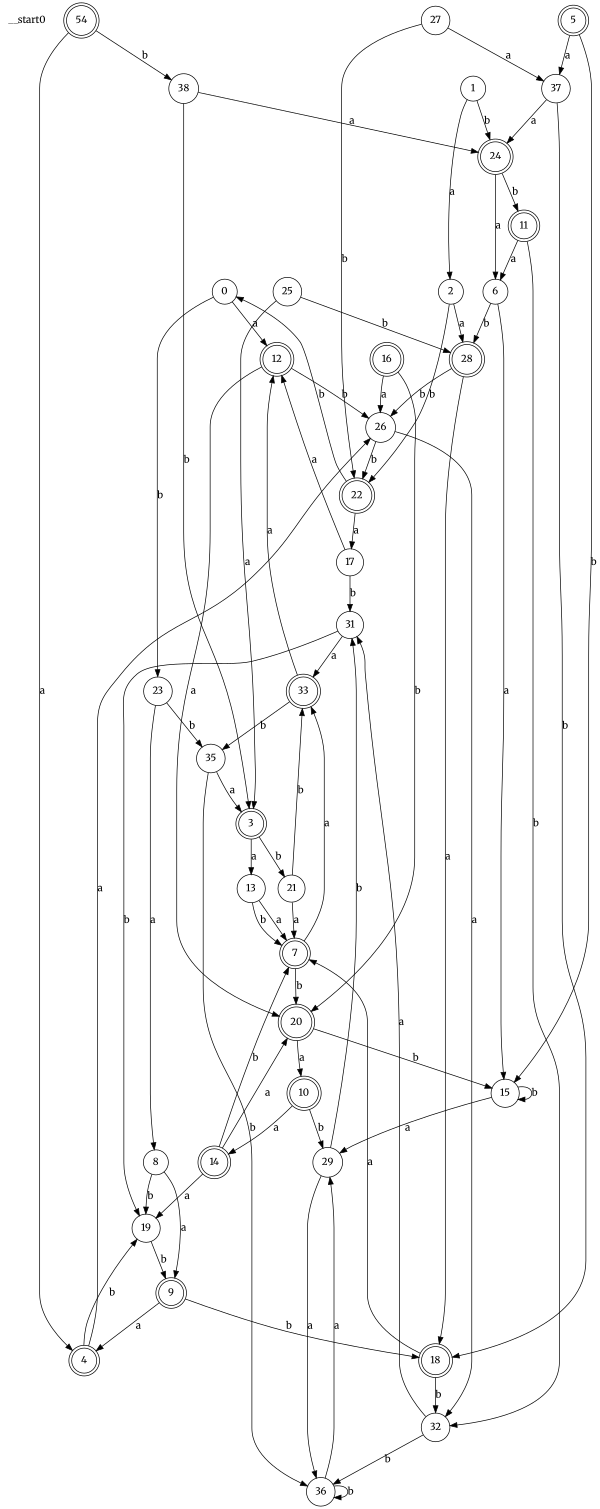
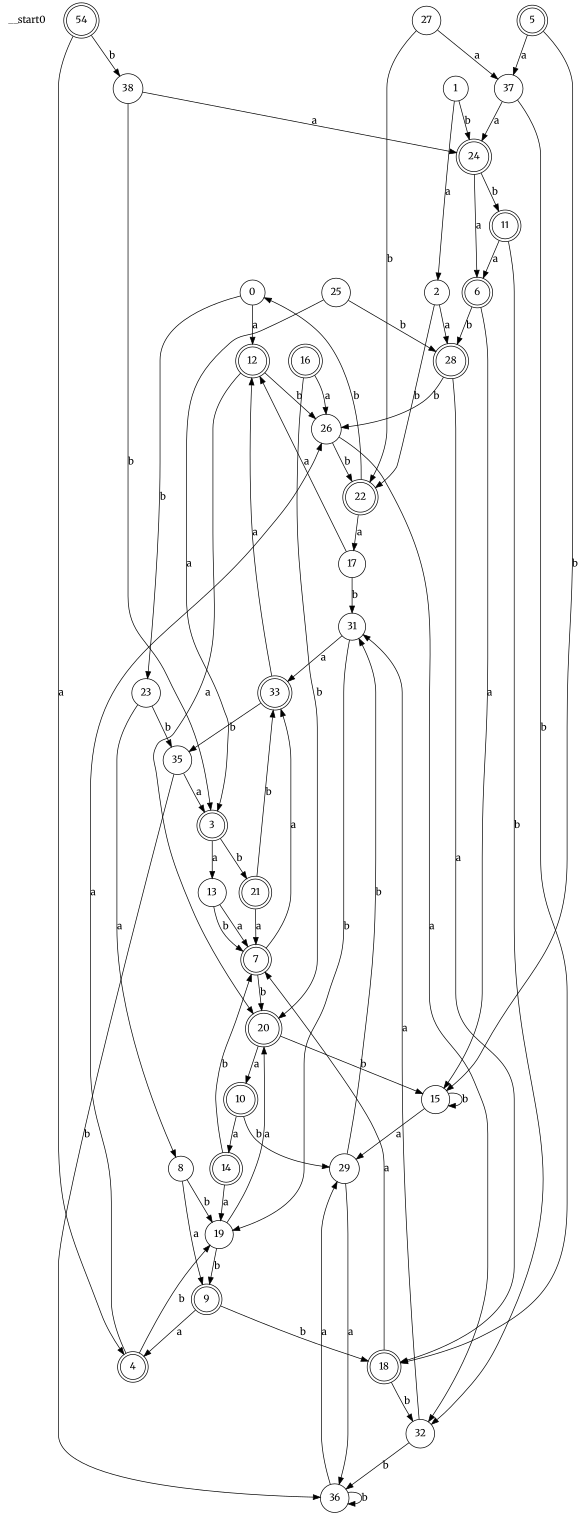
(495, 292) -> (477, 293)
(292, 889) -> (255, 893)
(253, 1096) -> (263, 1138)
